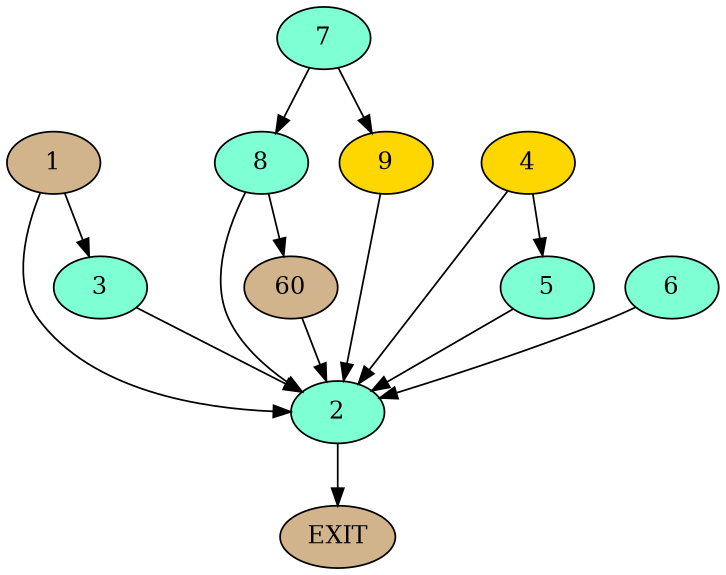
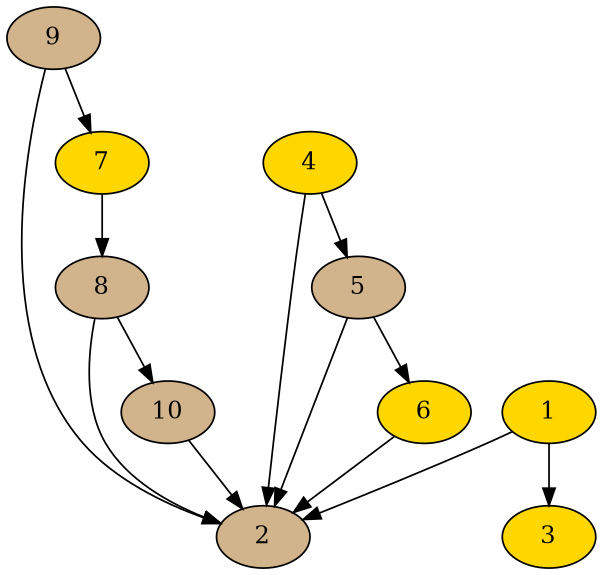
(324, 38) -> (102, 163)
(351, 93) -> (75, 92)
(54, 163) -> (549, 412)
(262, 163) -> (102, 288)
(386, 163) -> (54, 38)
(100, 288) -> (549, 537)
(291, 288) -> (168, 412)
(547, 288) -> (359, 288)
(672, 288) -> (424, 412)
none -> (387, 342)
(211, 346) -> none
(338, 412) -> (263, 537)
(338, 537) -> none
